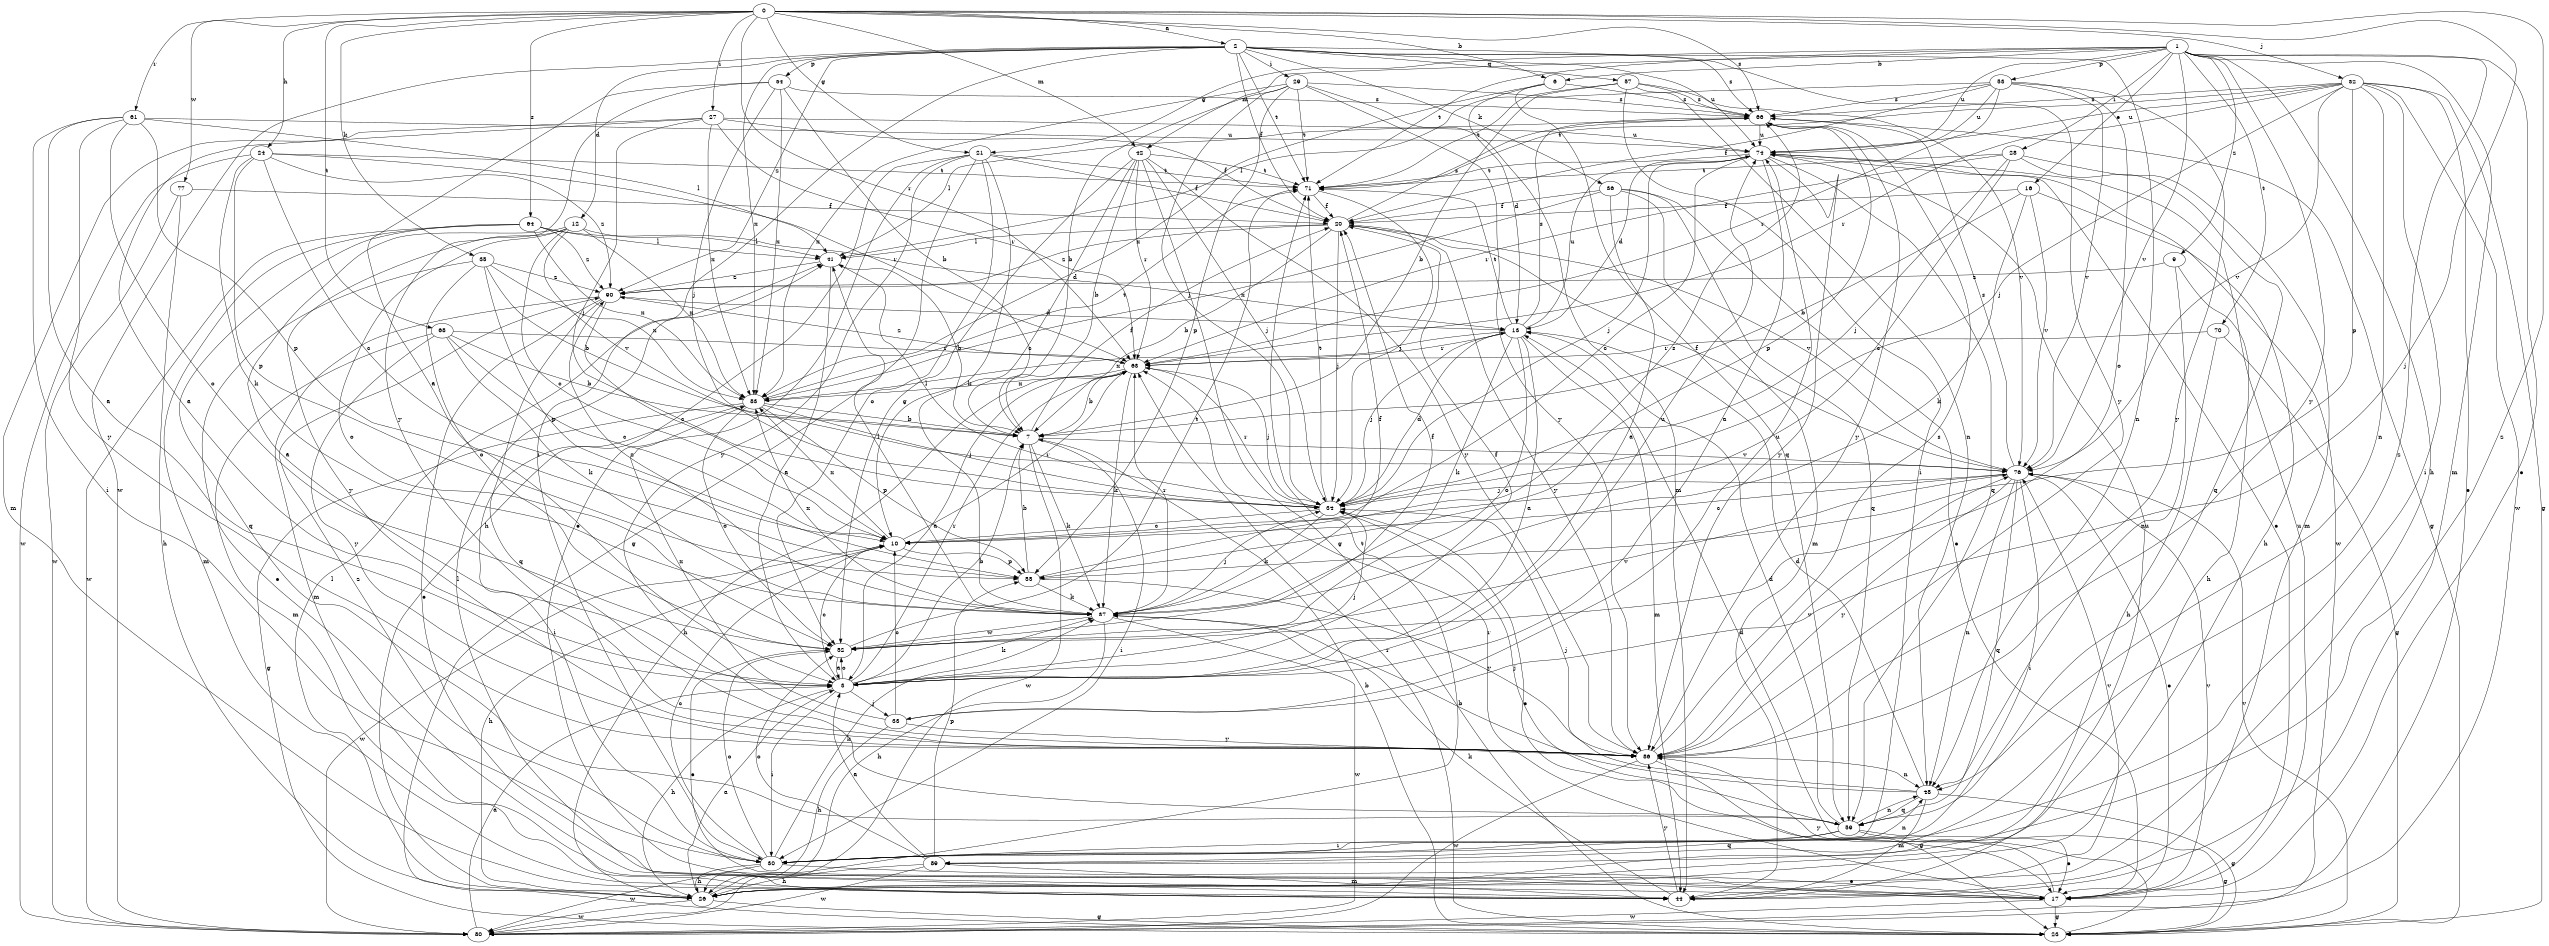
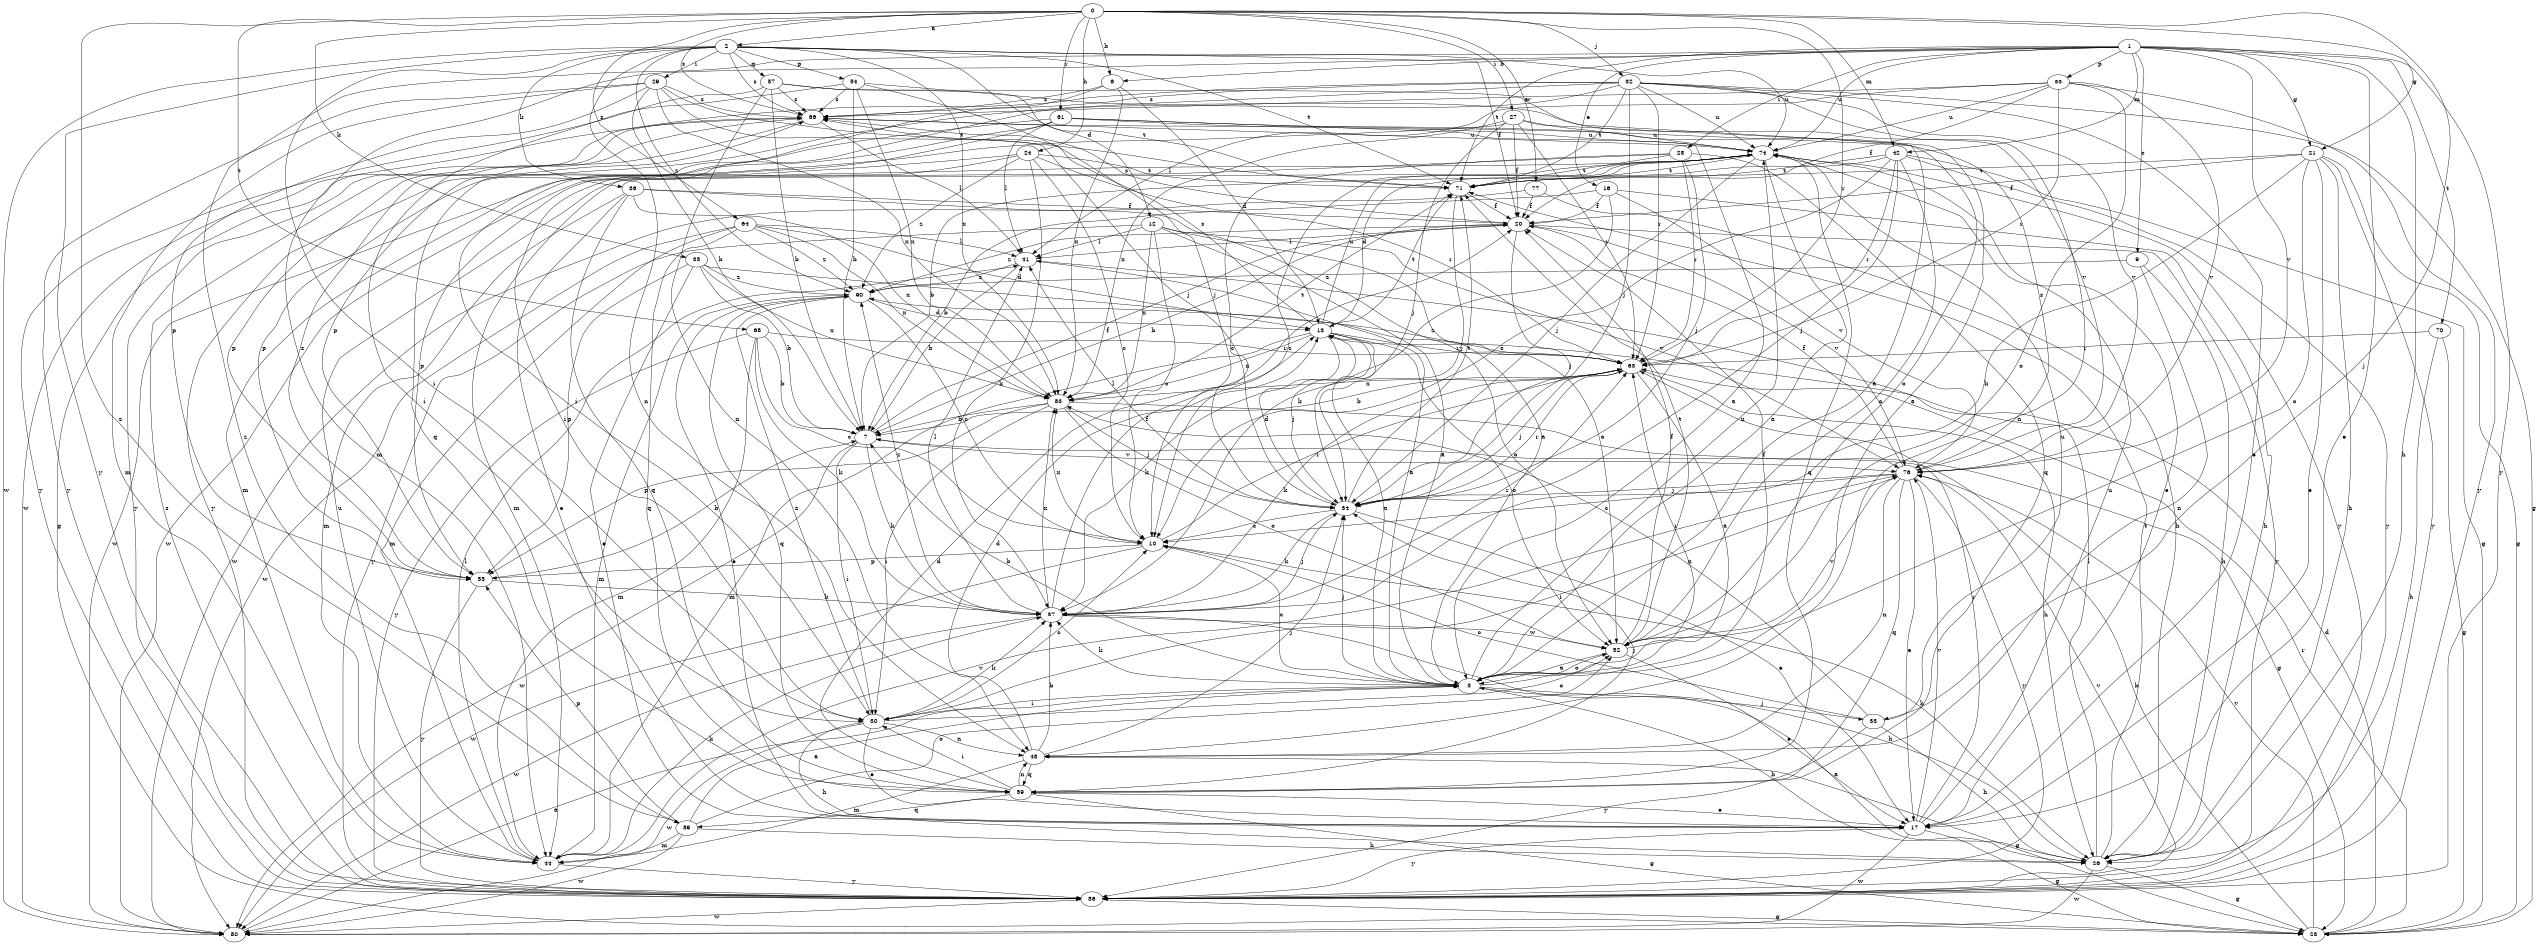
(2234, 153) -> (2143, 153)
(905, 402) -> (1881, 402)
(1789, 760) -> none
